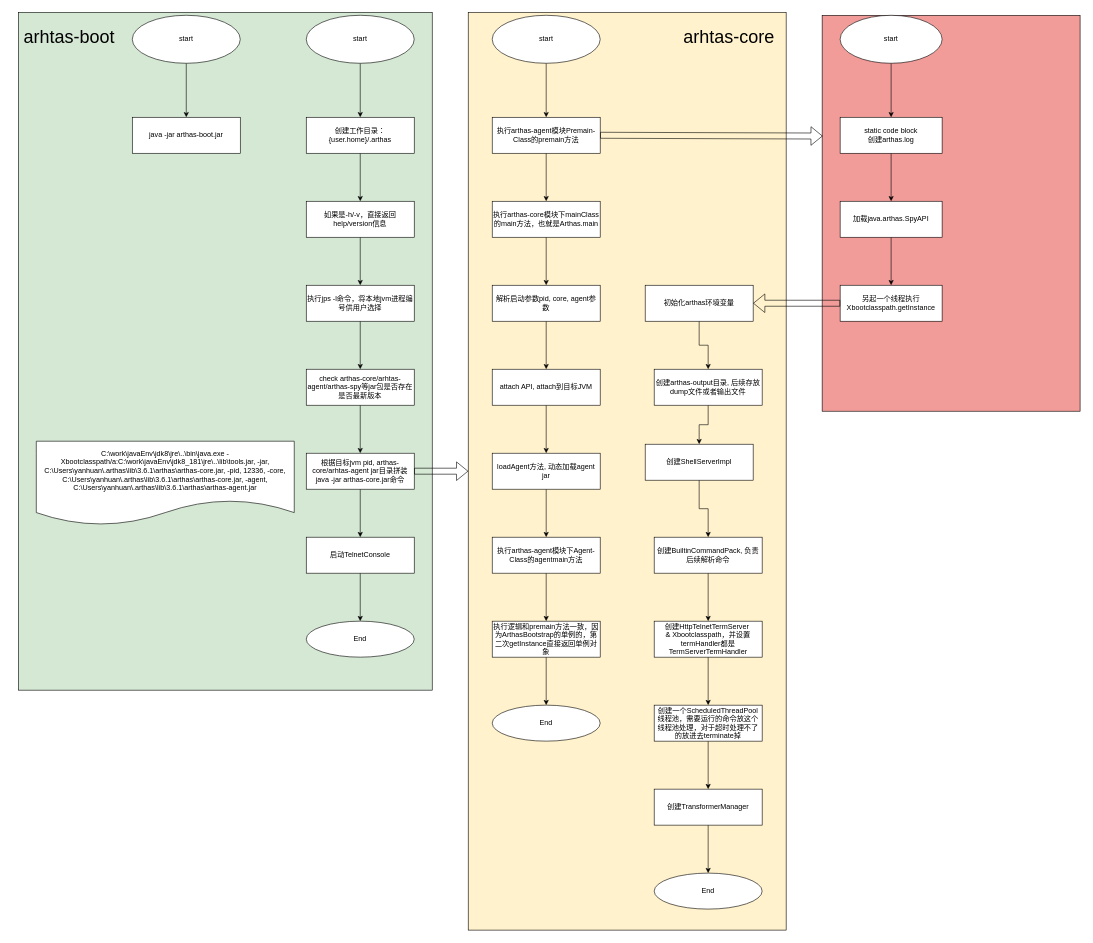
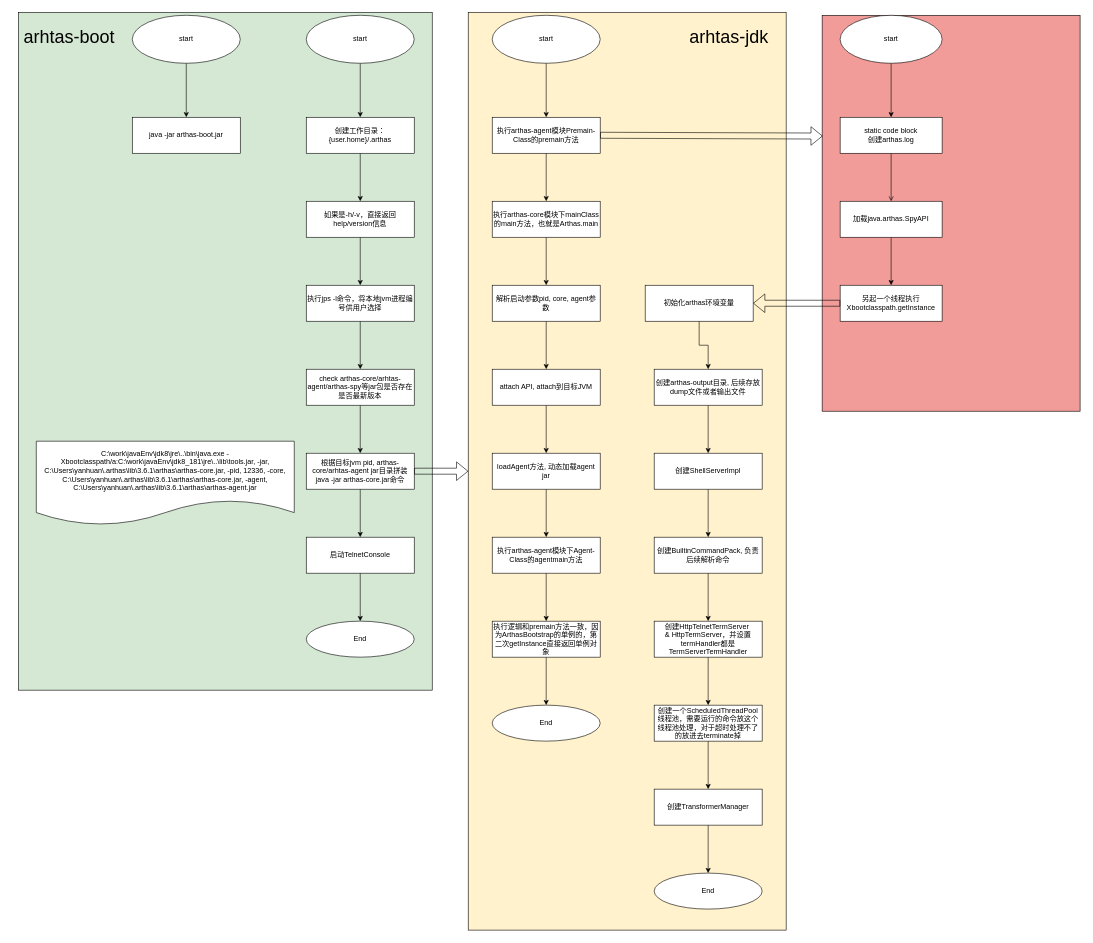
(729, 36) -> (729, 36)
(891, 195) -> (891, 197)
(699, 462) -> (708, 471)
(708, 639) -> (708, 639)
